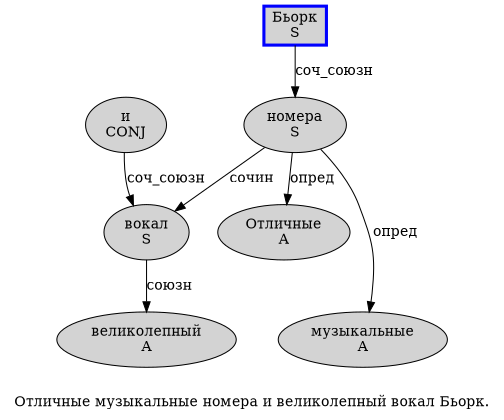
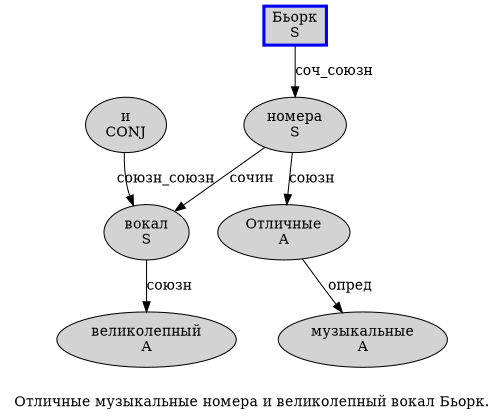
(166, 179) -> (166, 179)
(312, 179) -> (312, 179)
(364, 220) -> (319, 282)
